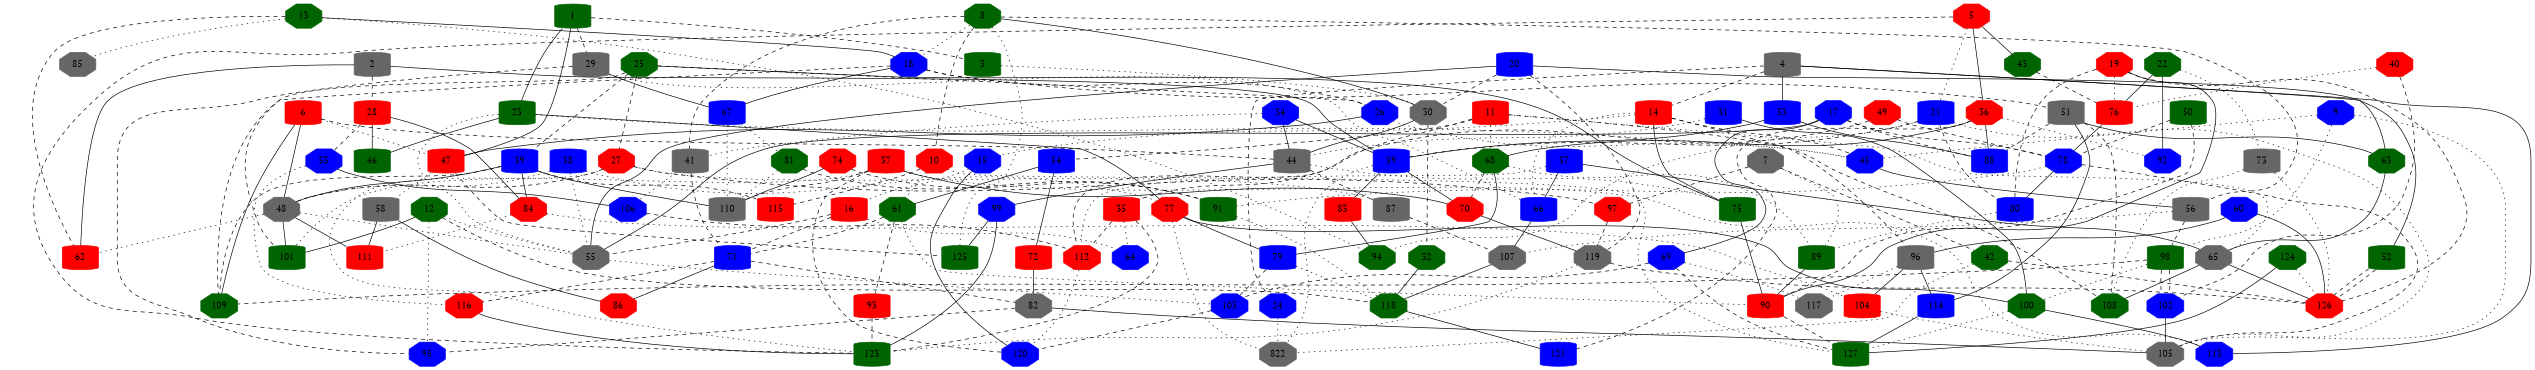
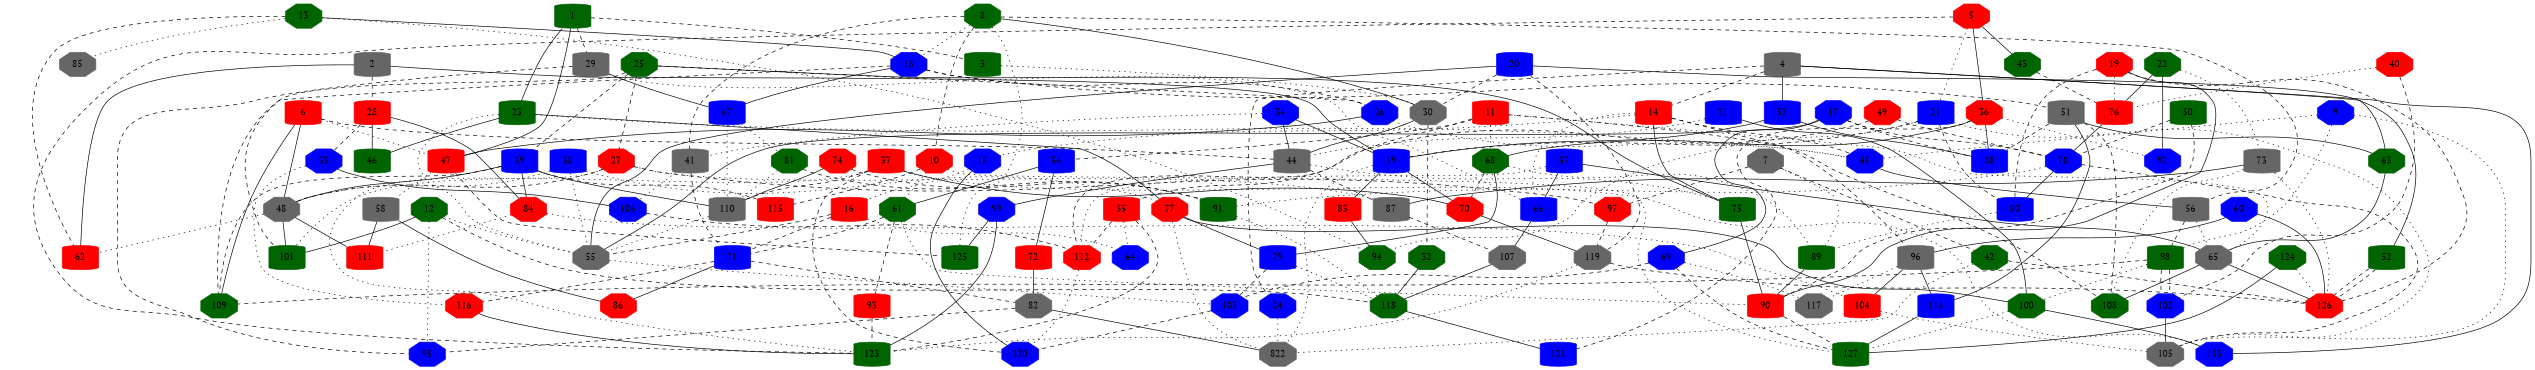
none -> (1826, 181)
(1849, 228) -> (2202, 234)
(457, 237) -> (661, 233)
(1572, 332) -> (1156, 330)
